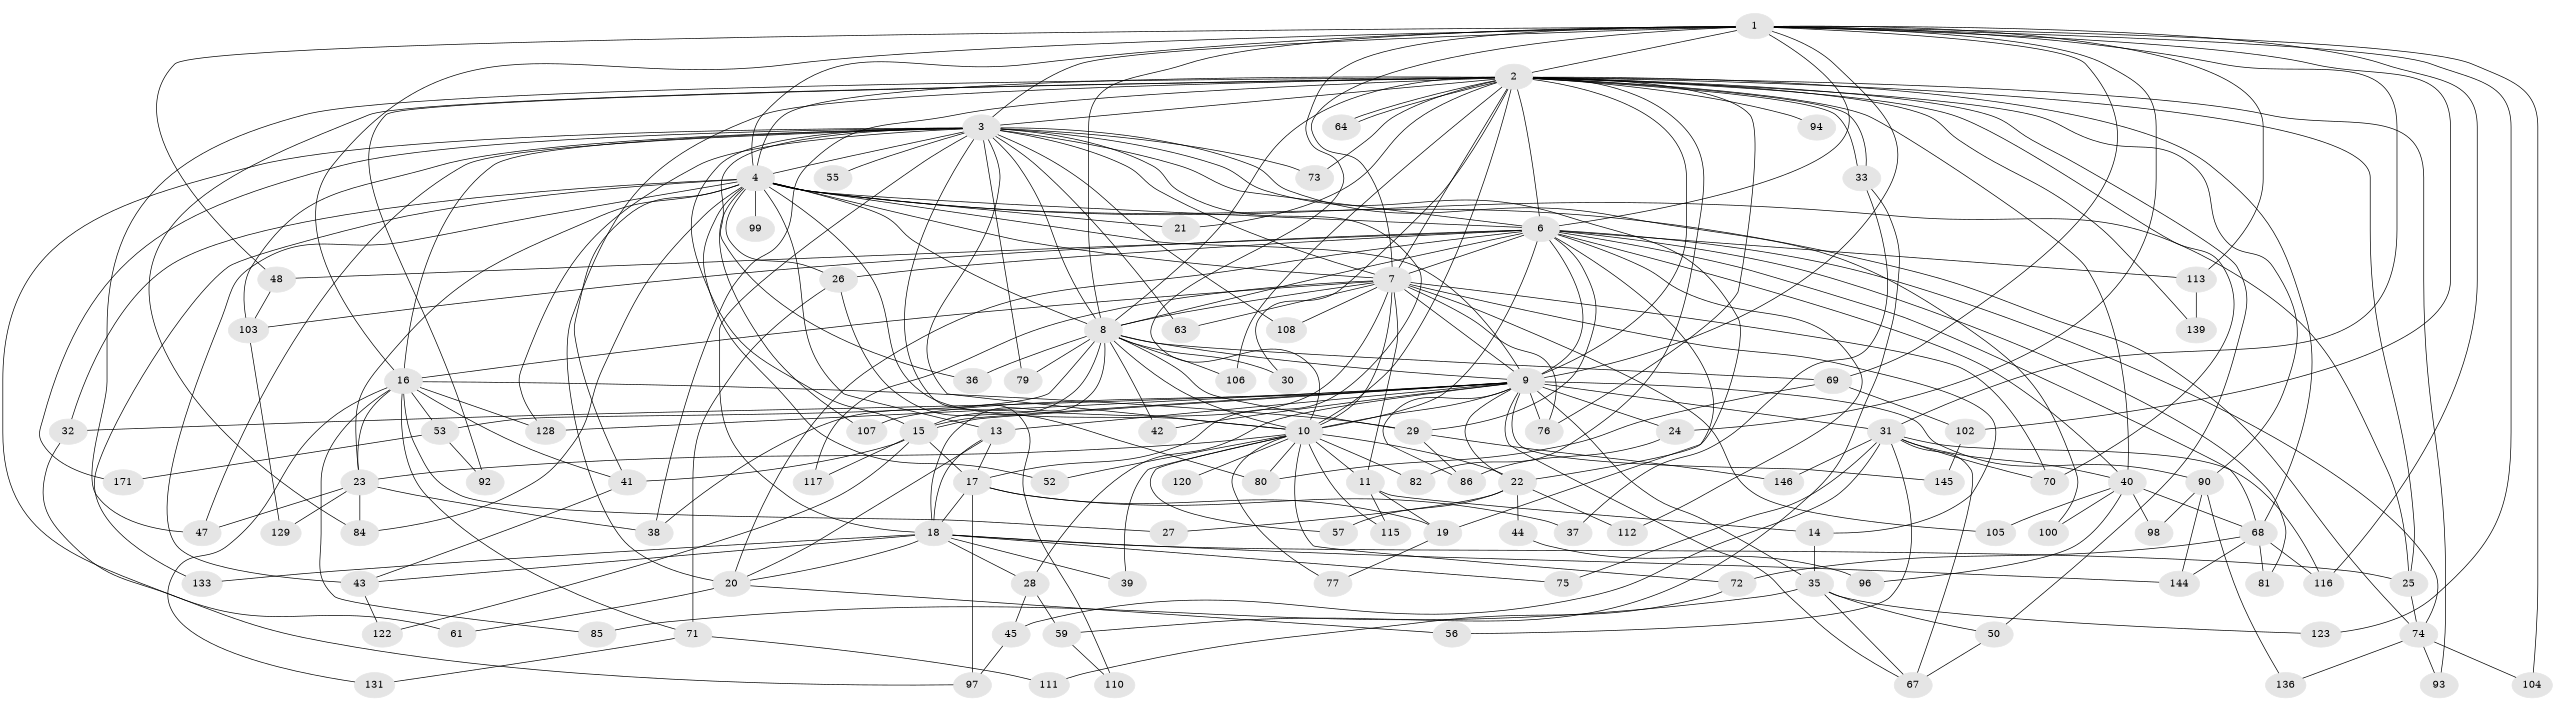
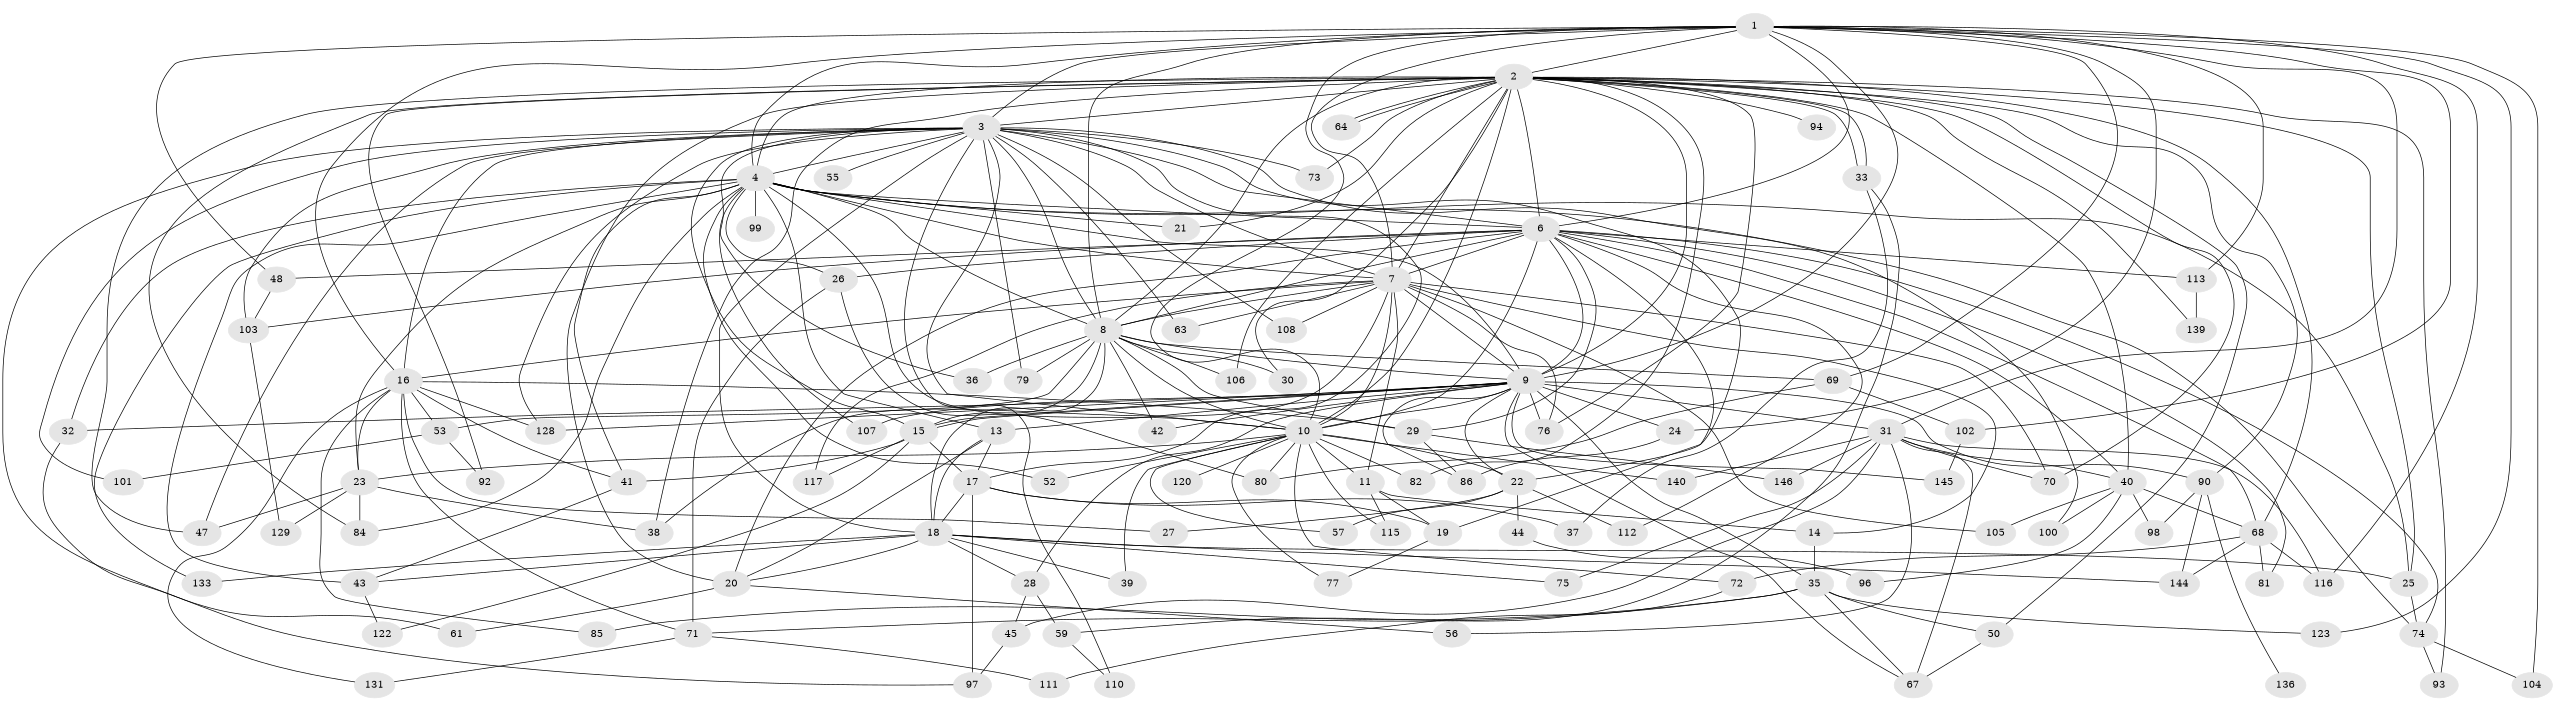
(123, 482) -> (123, 482)
none -> (1677, 482)
none -> (1147, 619)
(2353, 660) -> none
